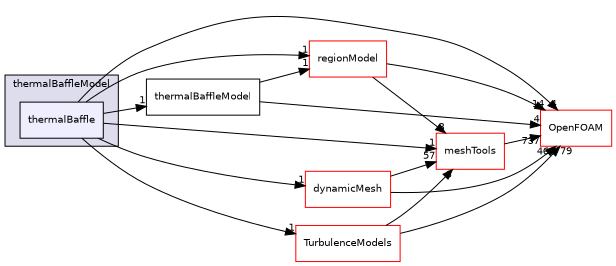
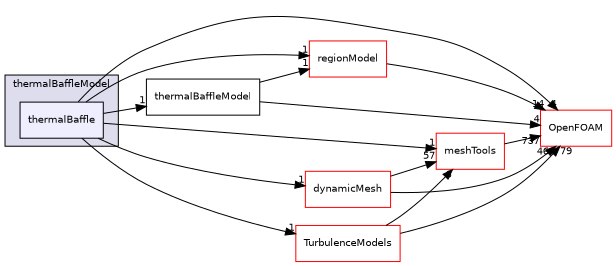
(405, 102) -> none
